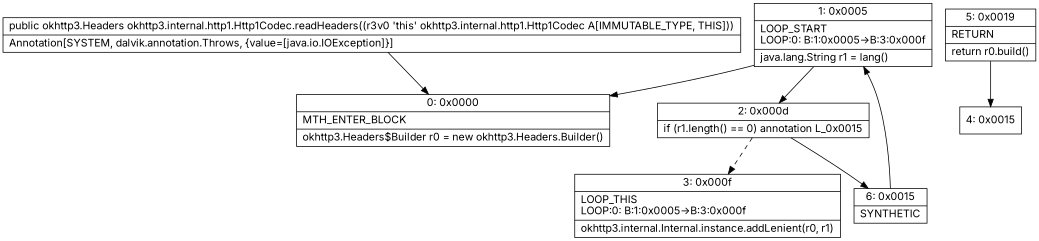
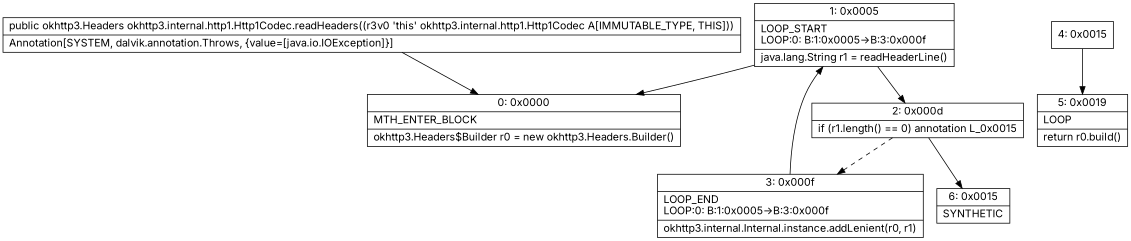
(973, 35) -> (1058, 120)
(825, 58) -> (854, 58)
(991, 80) -> (1082, 68)
(885, 130) -> (797, 121)
(609, 200) -> (691, 200)
